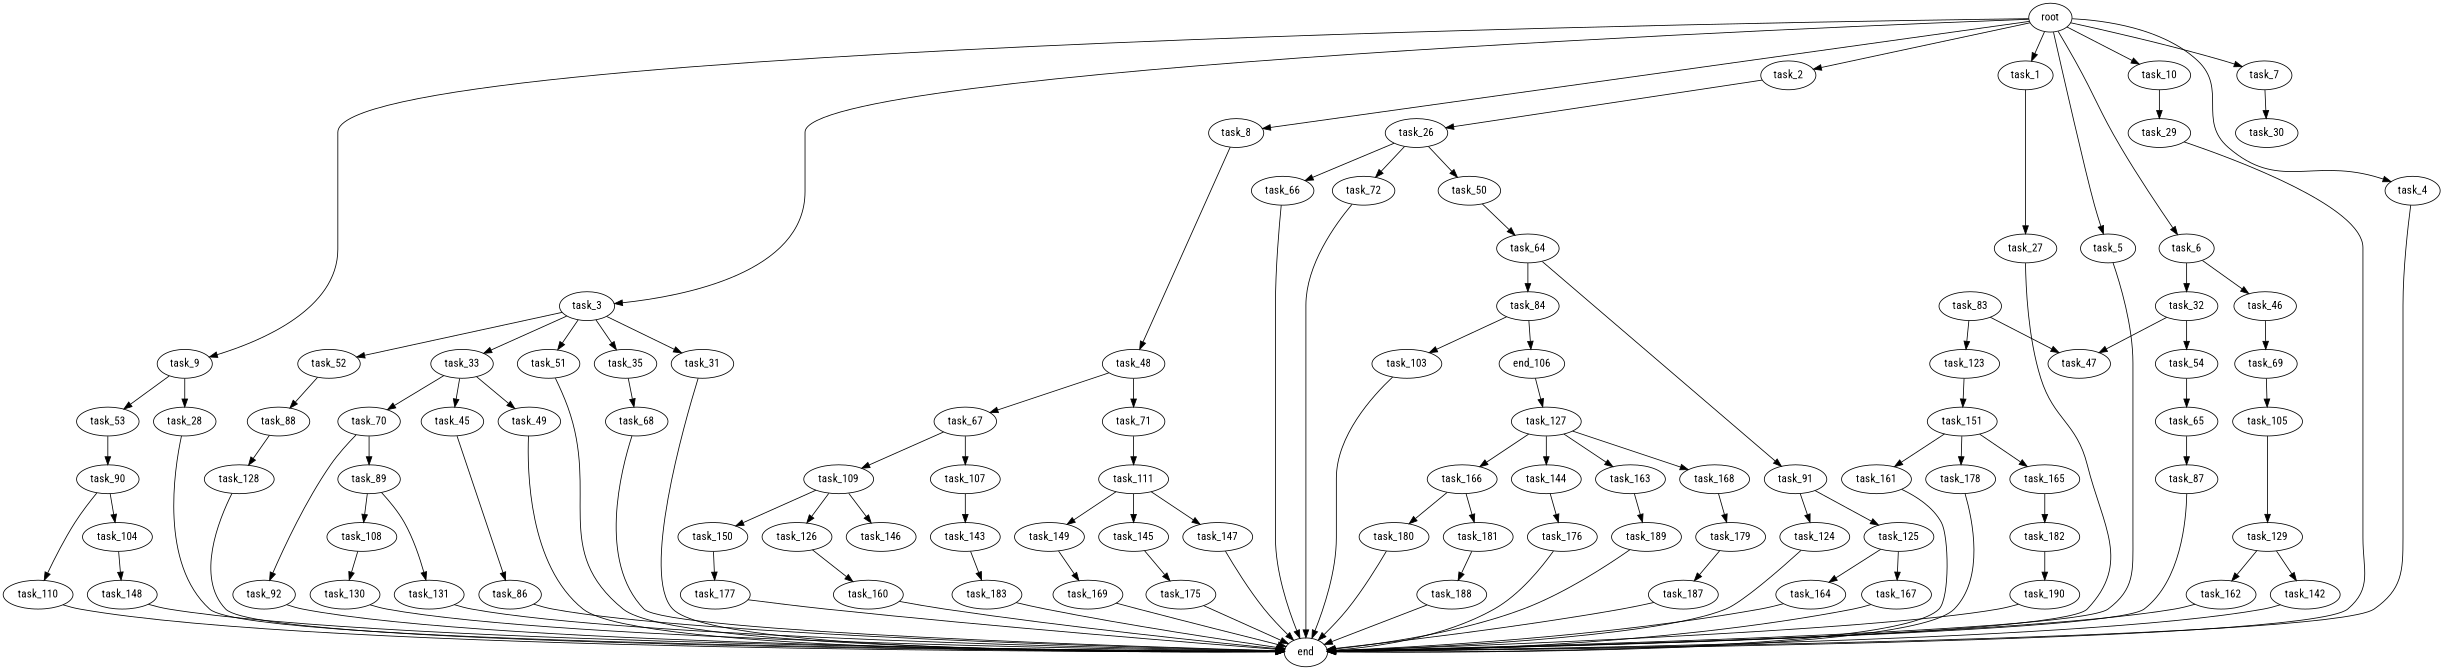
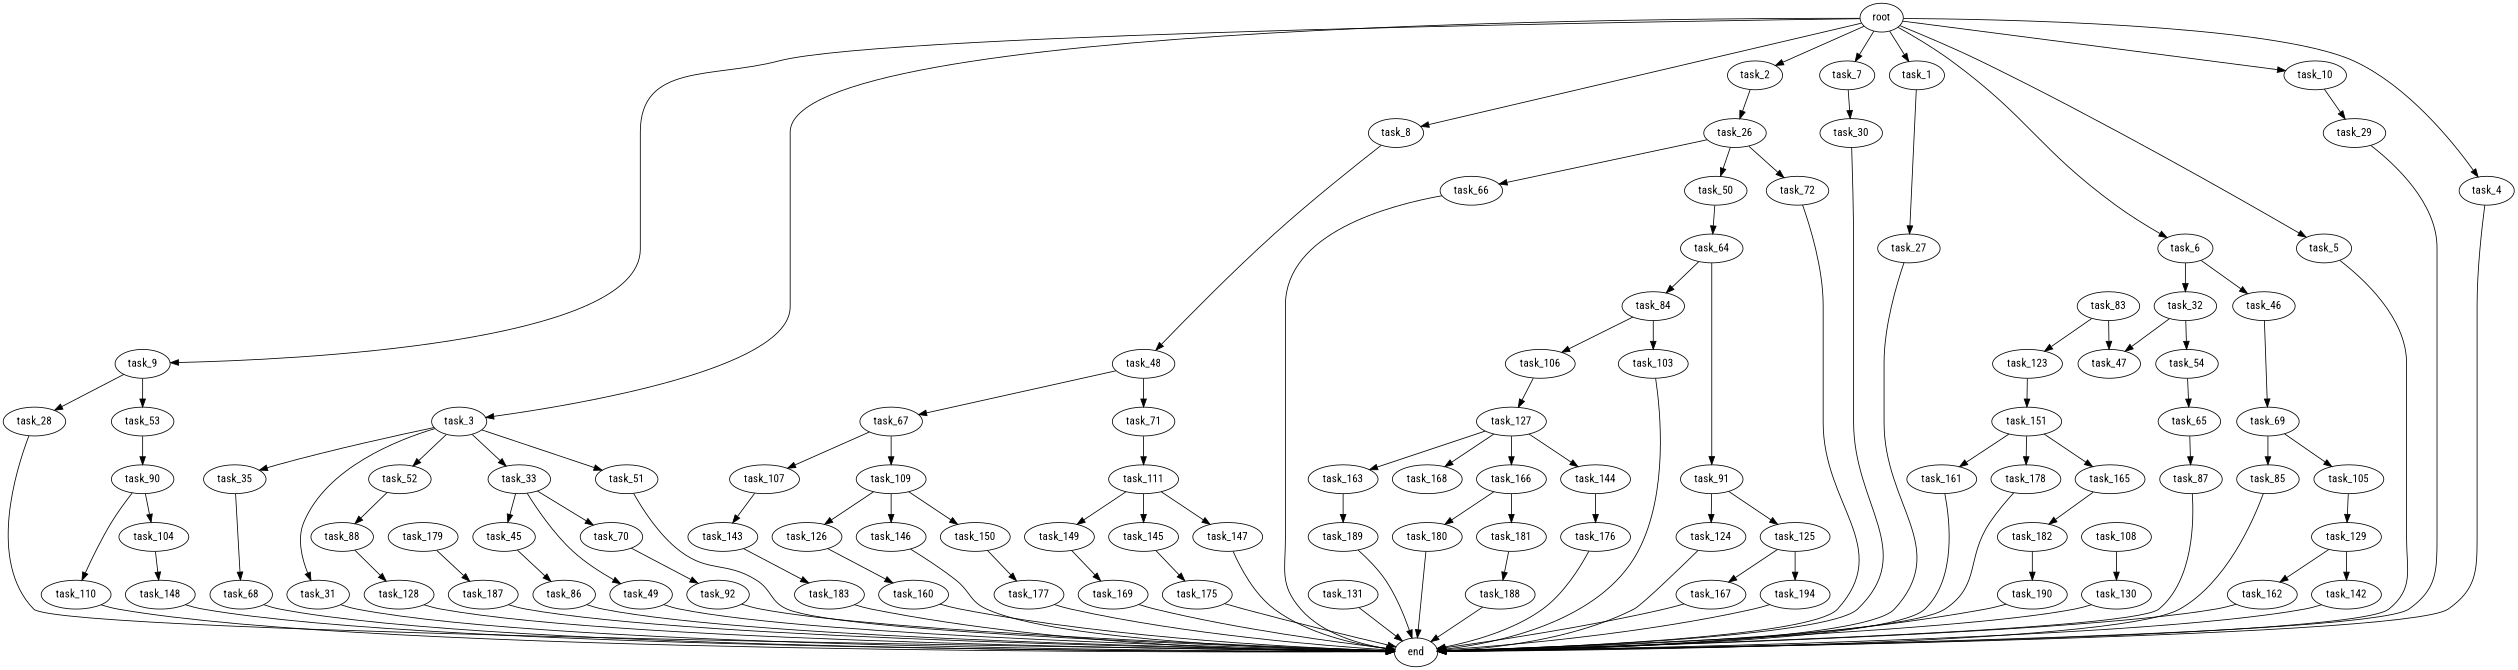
(1532, 364) -> (1540, 364)
(369, 479) -> none
none -> (2268, 479)
(1721, 504) -> none
none -> (1875, 587)
(1811, 595) -> (1795, 595)
none -> (1136, 638)
